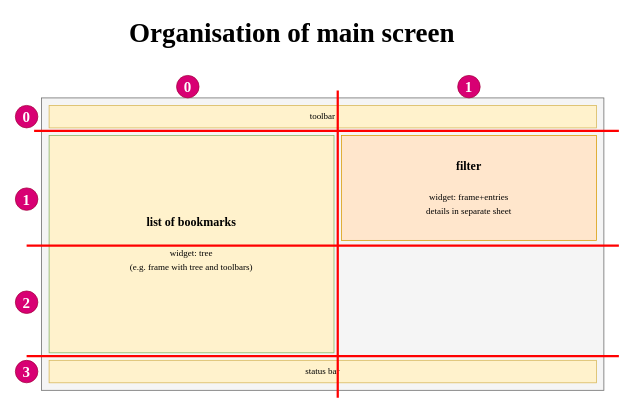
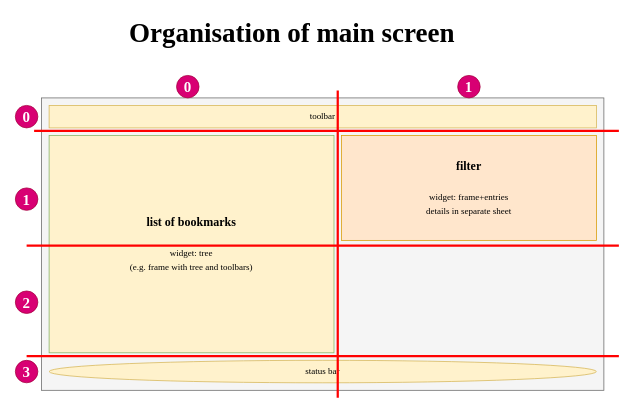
(323, 372) -> (323, 372)
